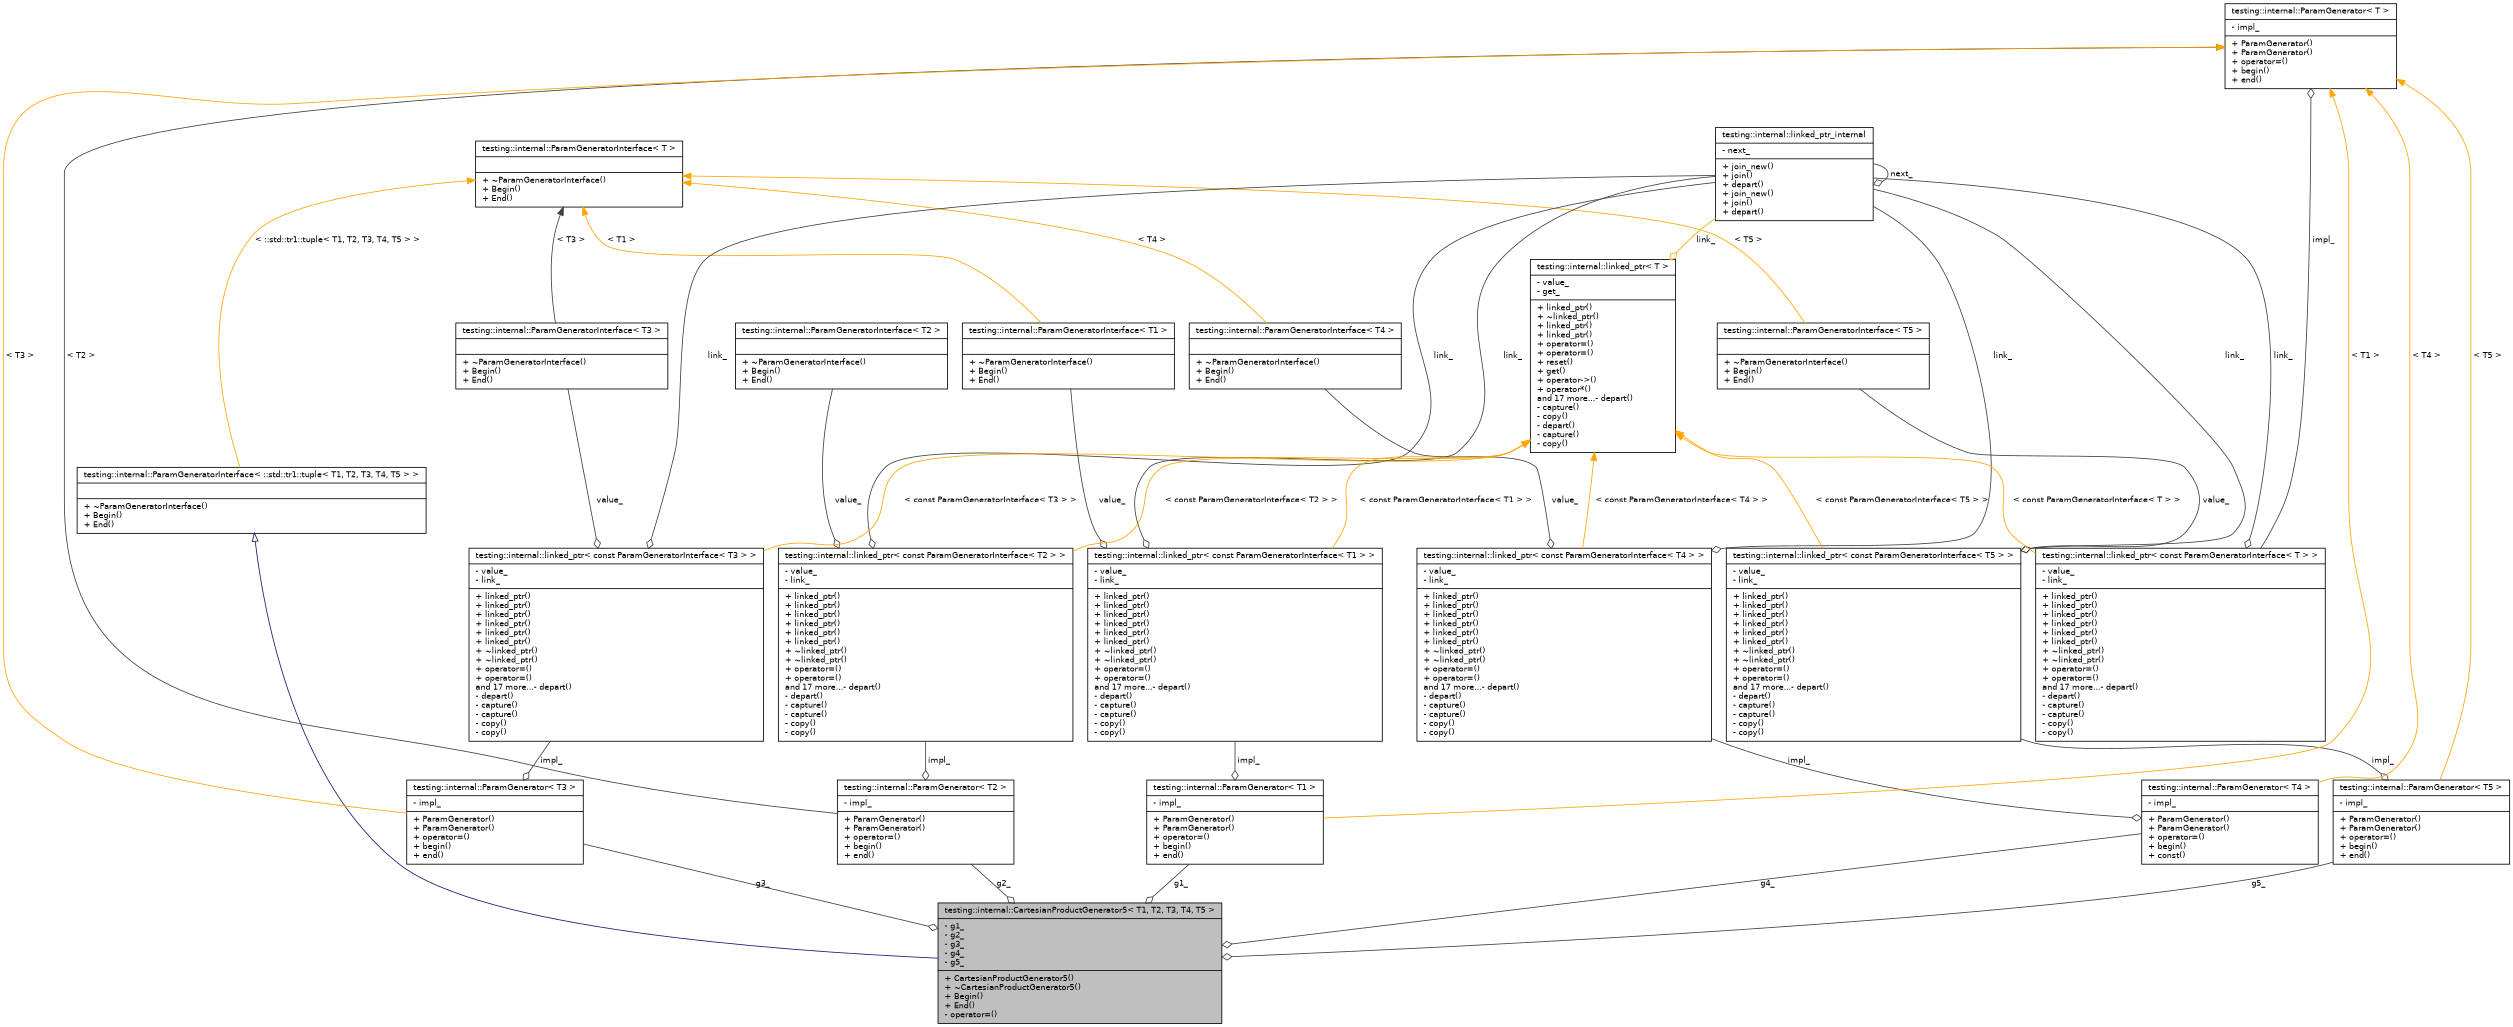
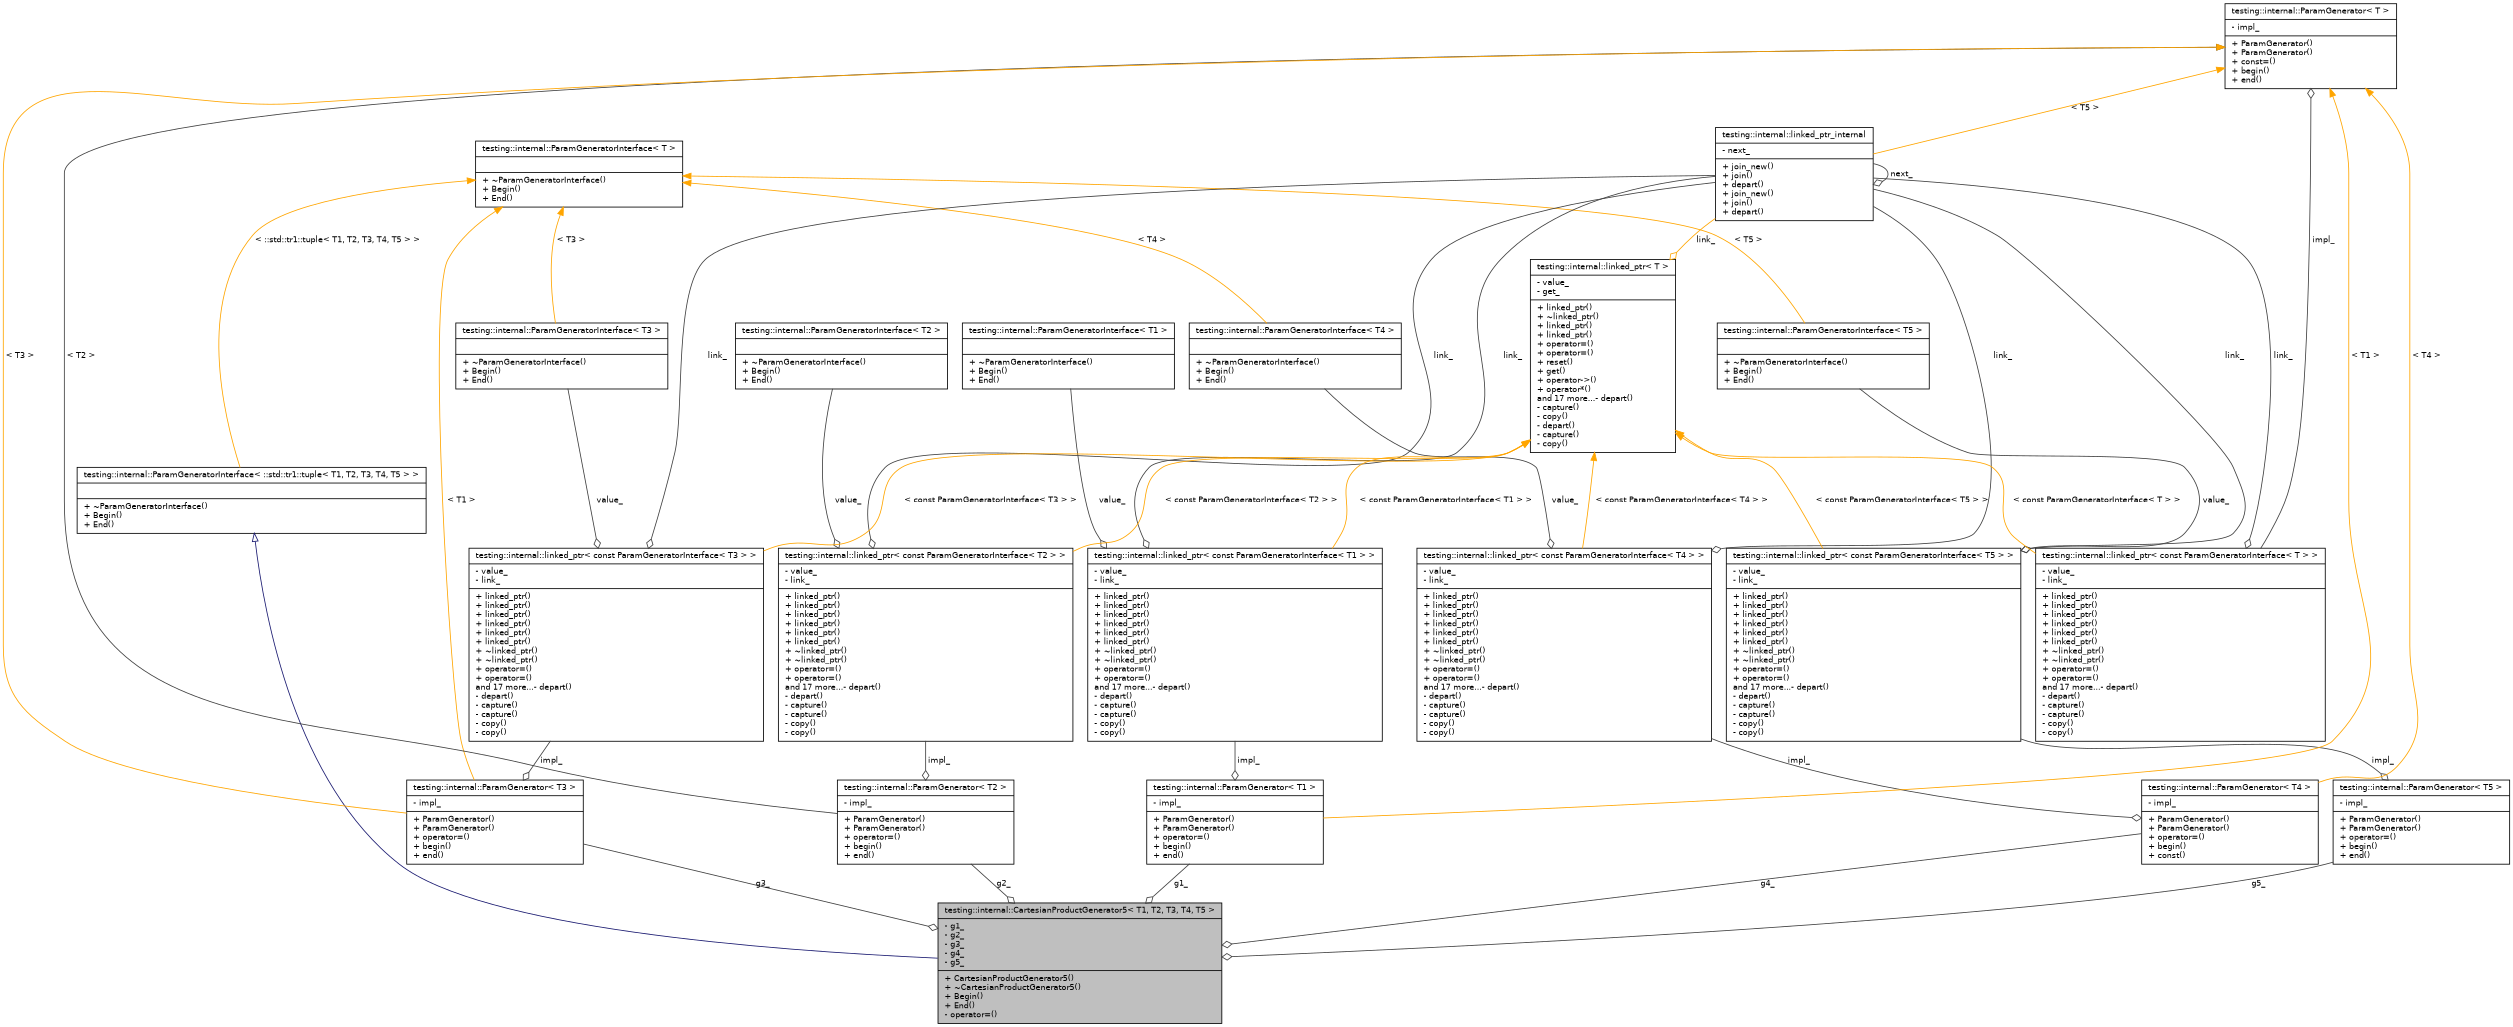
(2260, 62) -> (2254, 62)
(815, 255) -> (442, 487)
(551, 269) -> (551, 269)
(2471, 420) -> (2045, 112)
